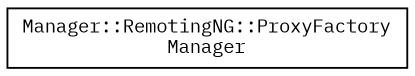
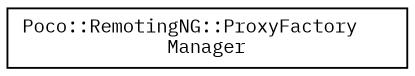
(207, 38) -> (207, 38)
